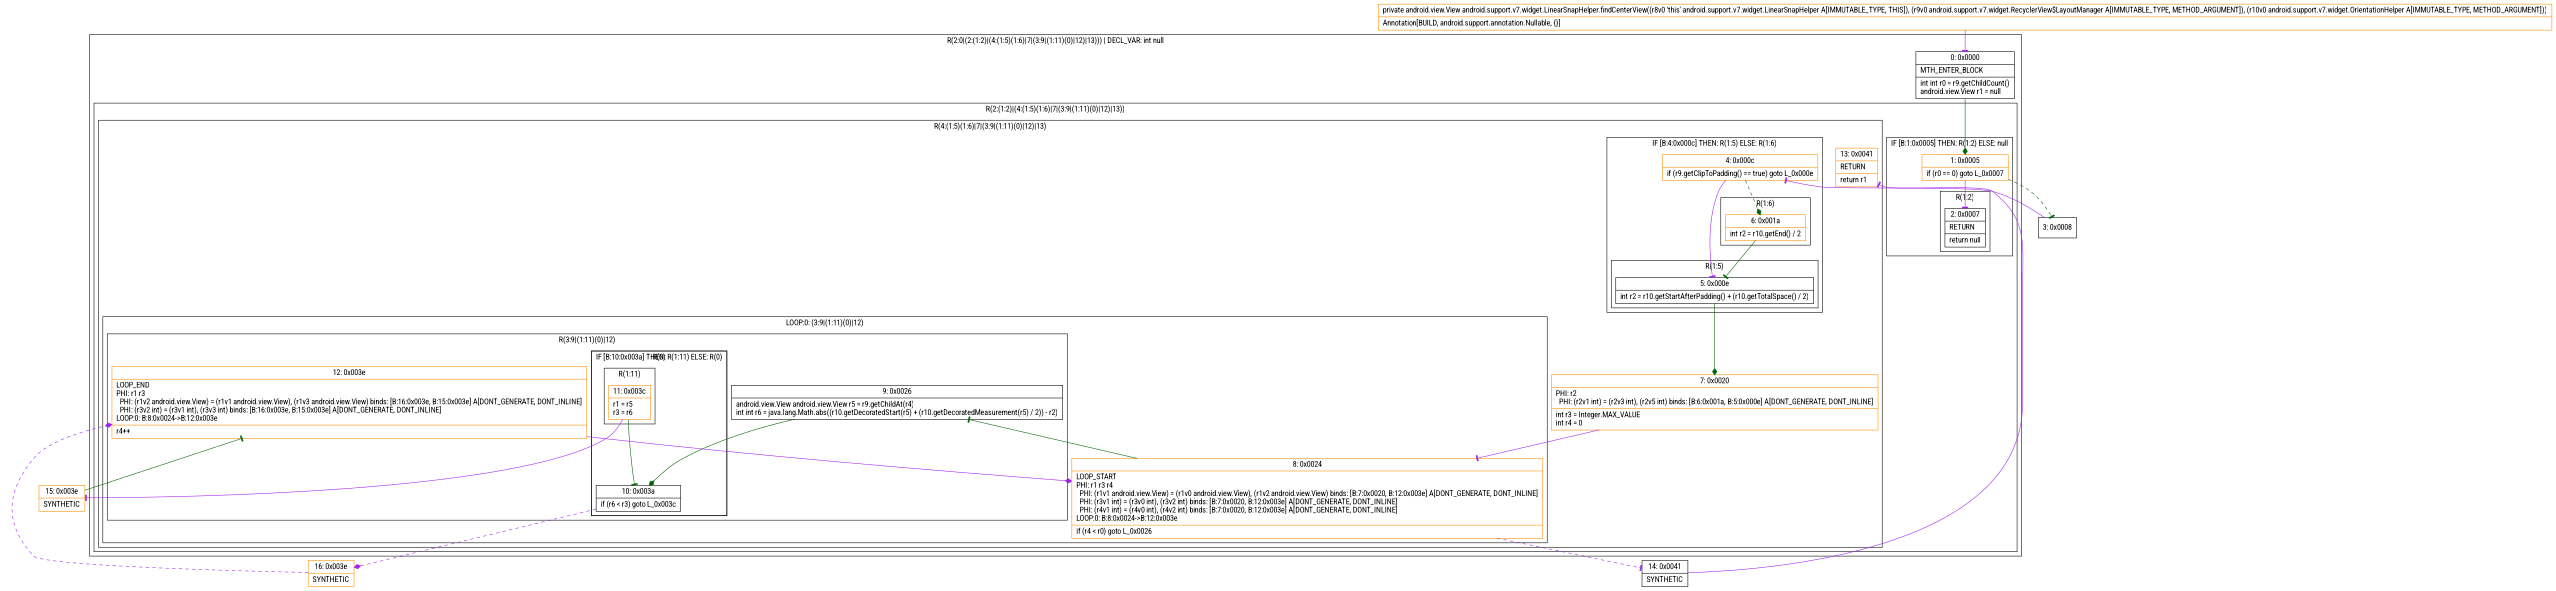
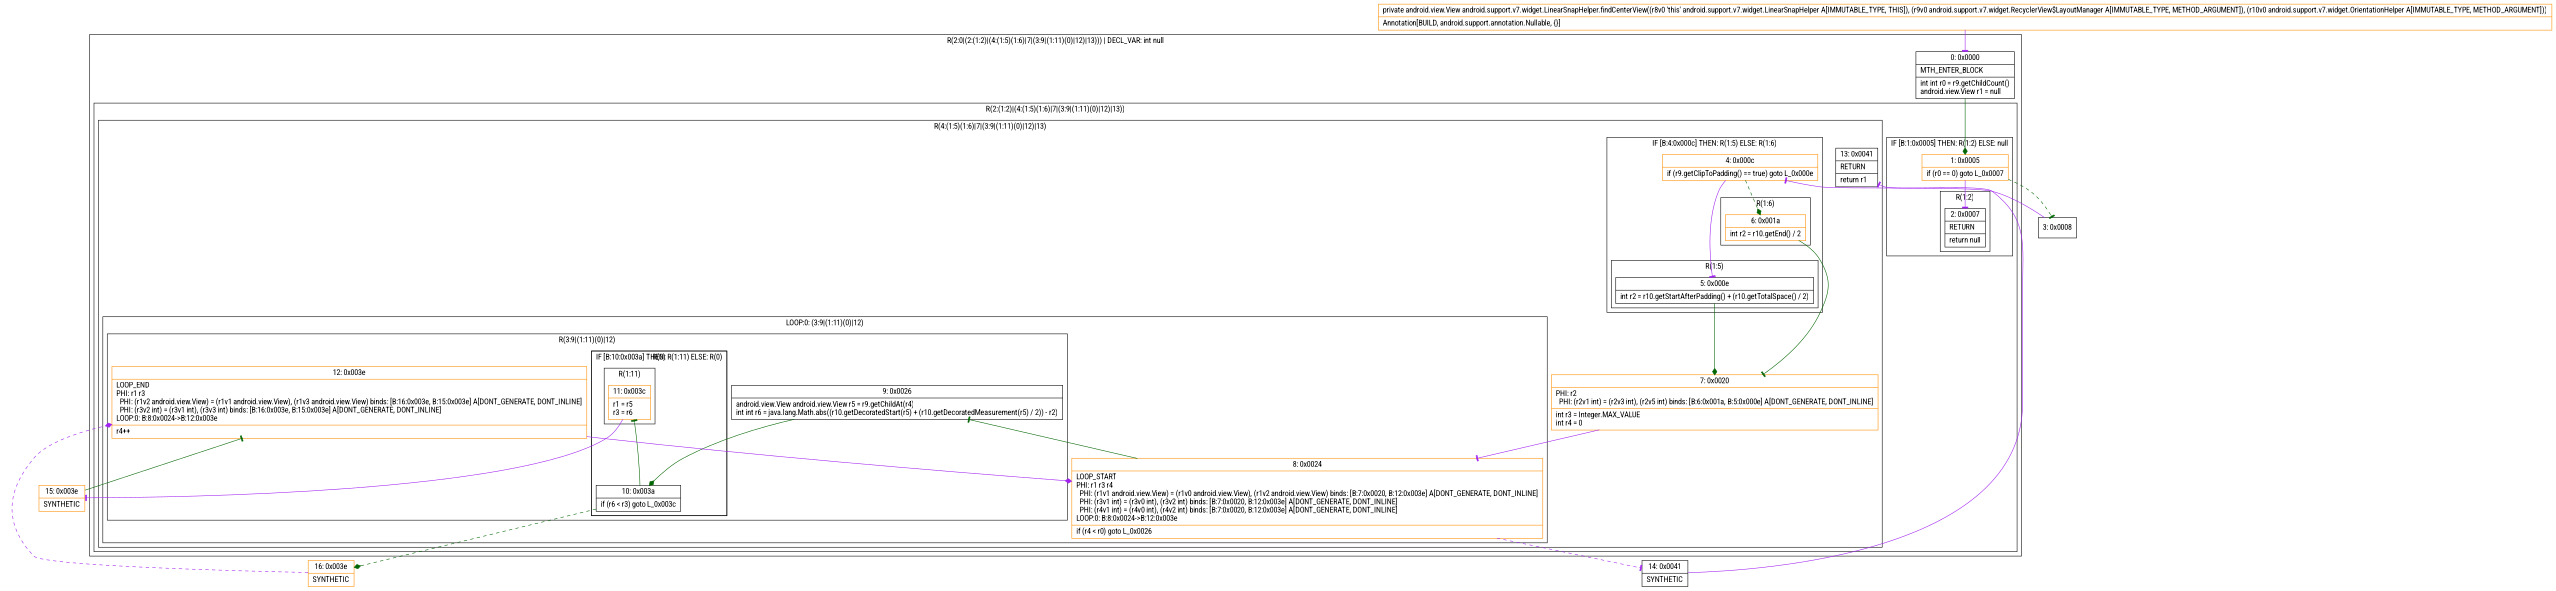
(1857, 167) -> (1857, 167)
(1742, 257) -> (1817, 319)
(630, 451) -> (638, 454)
(478, 537) -> (478, 537)
